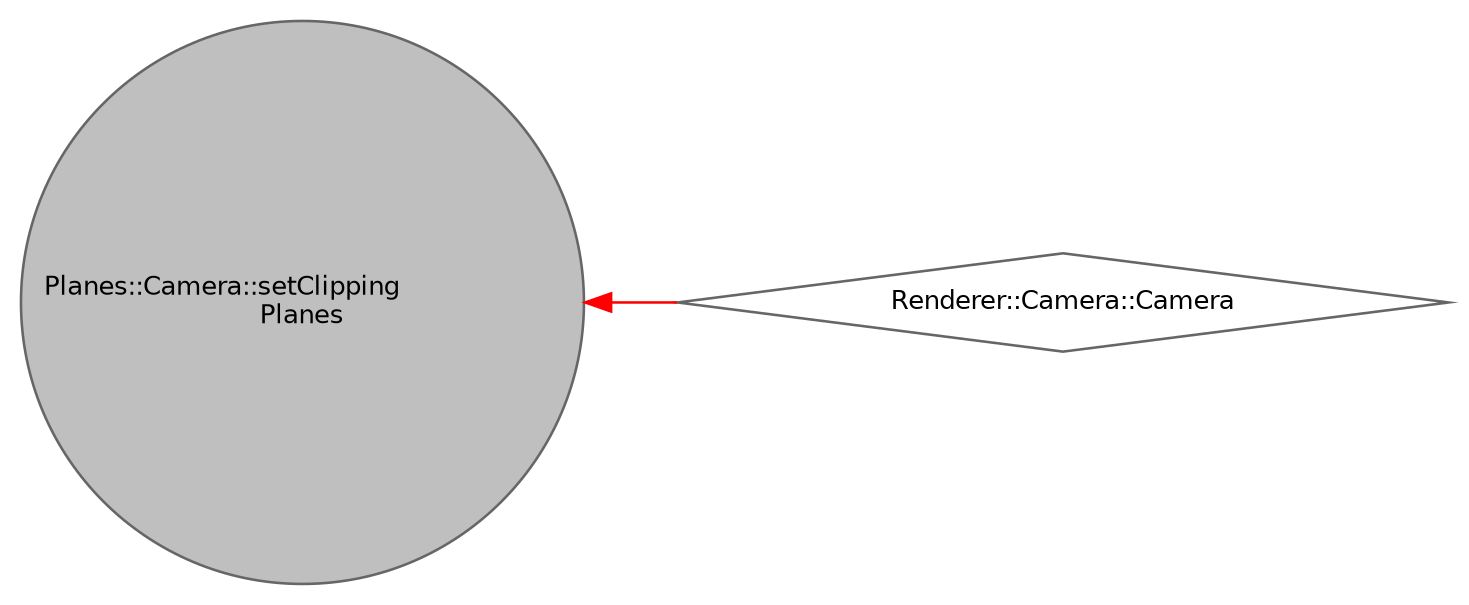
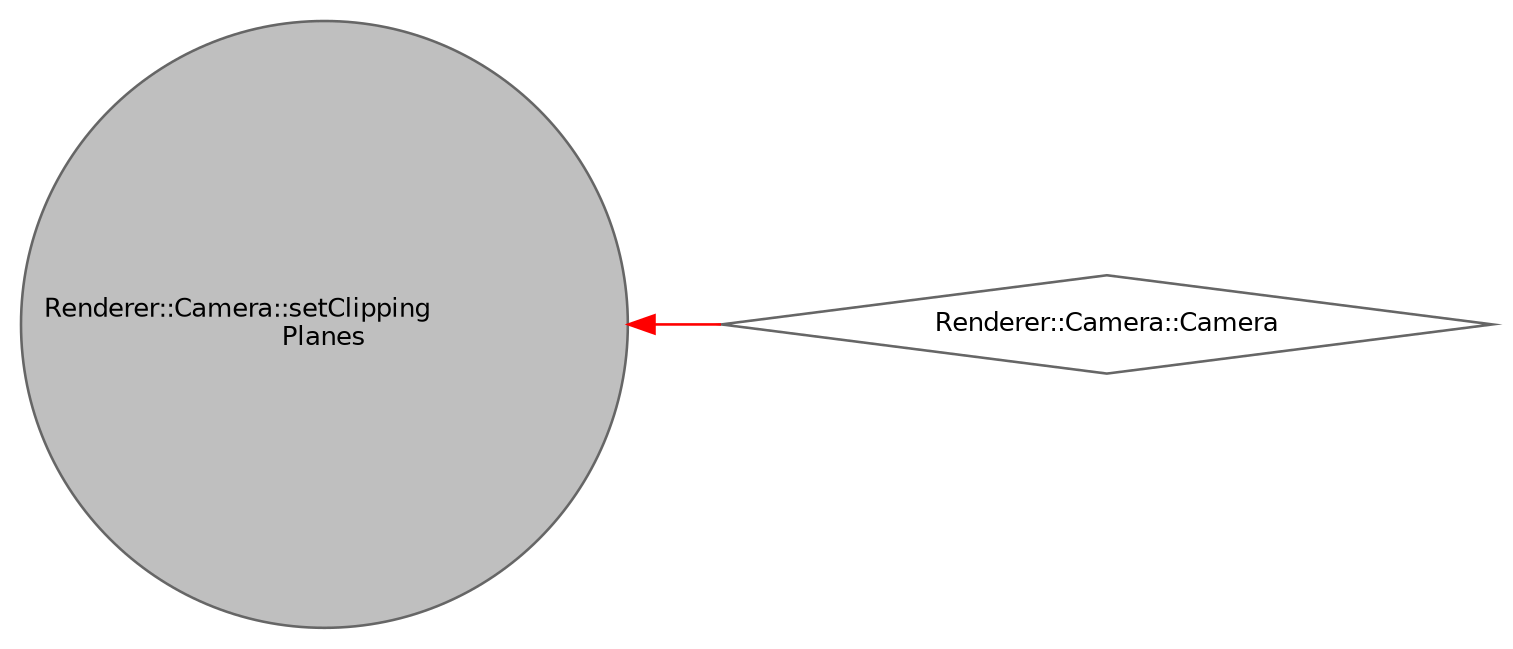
(302, 302) -> (324, 324)
